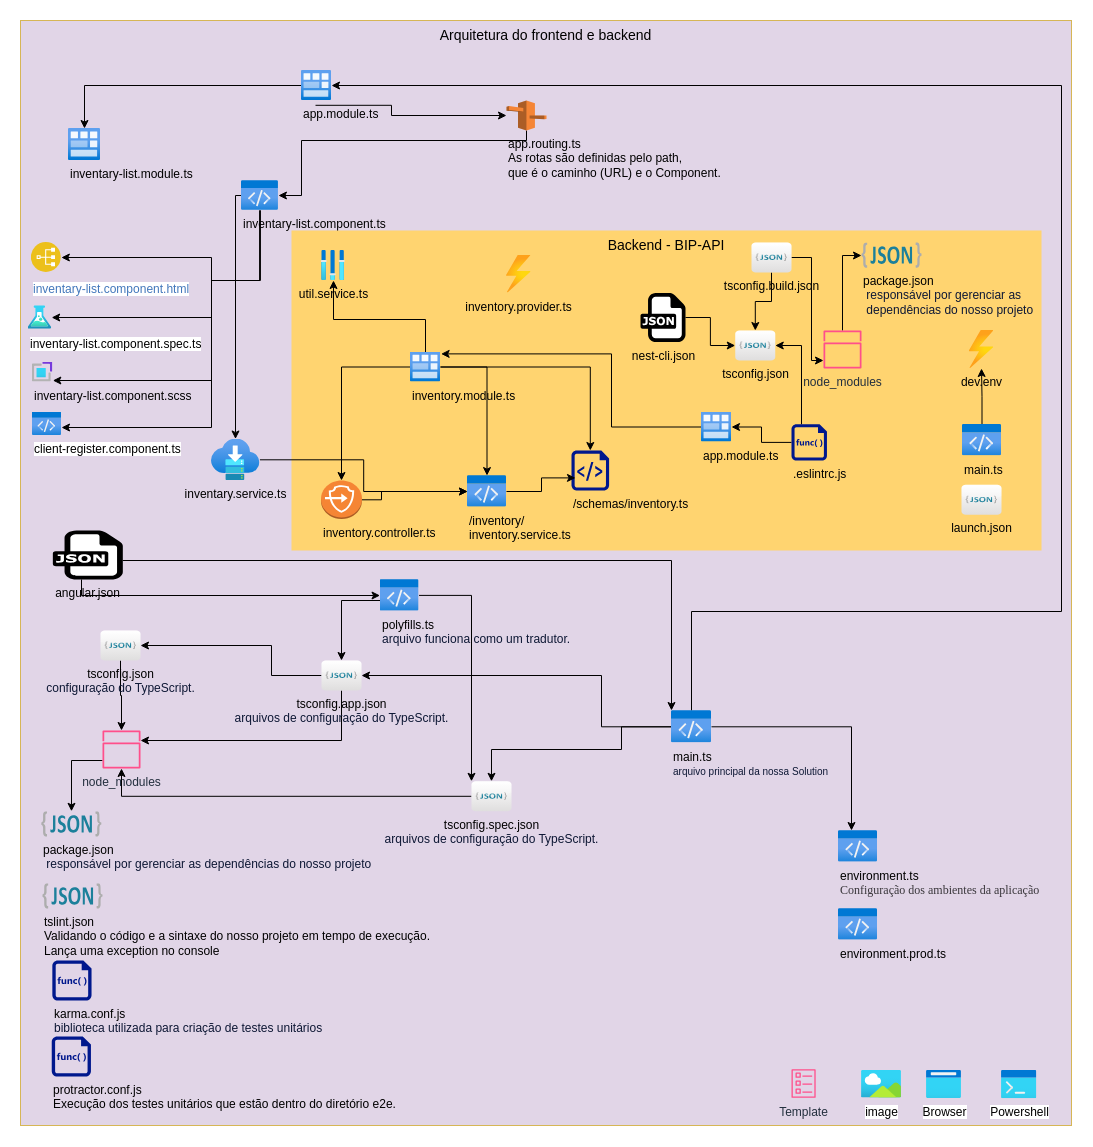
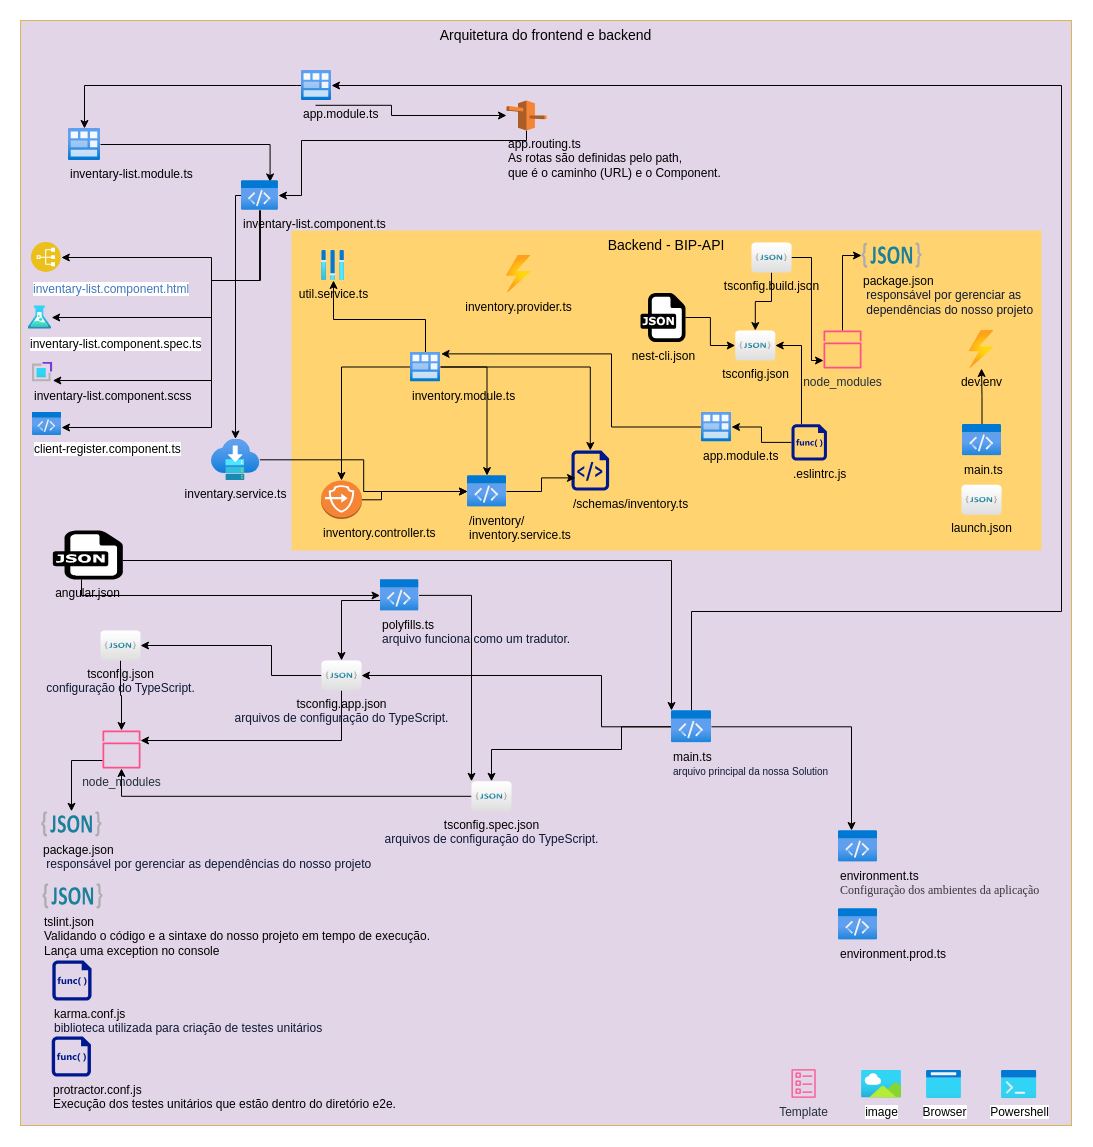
none -> (201, 145)
